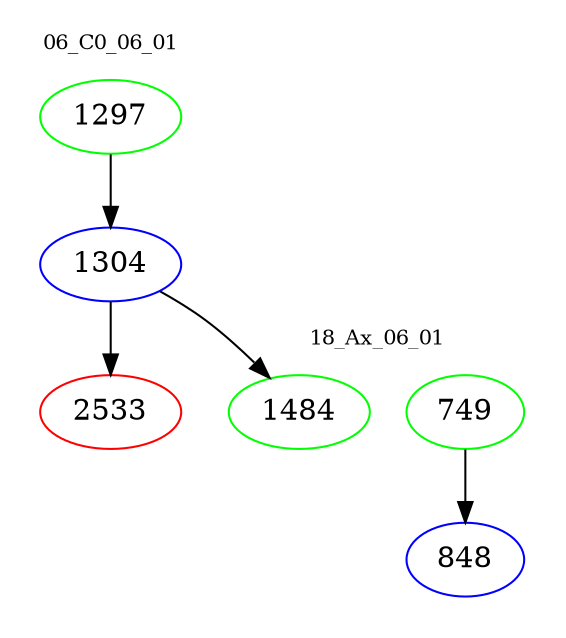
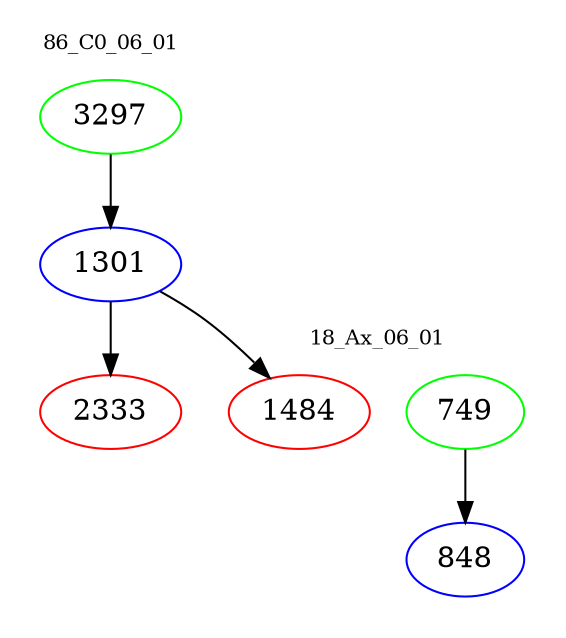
(111, 44) -> (111, 44)
(111, 117) -> (111, 117)
(111, 264) -> (111, 264)
(111, 412) -> (111, 412)
(299, 412) -> (299, 412)
